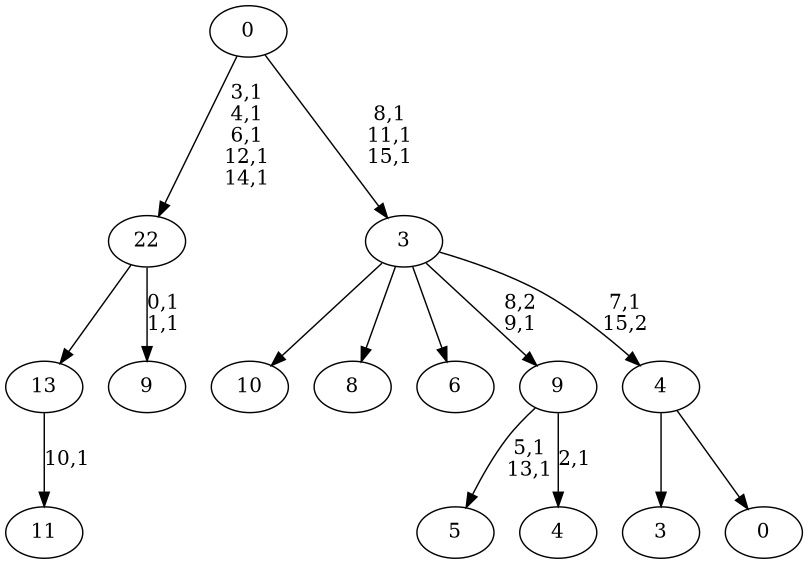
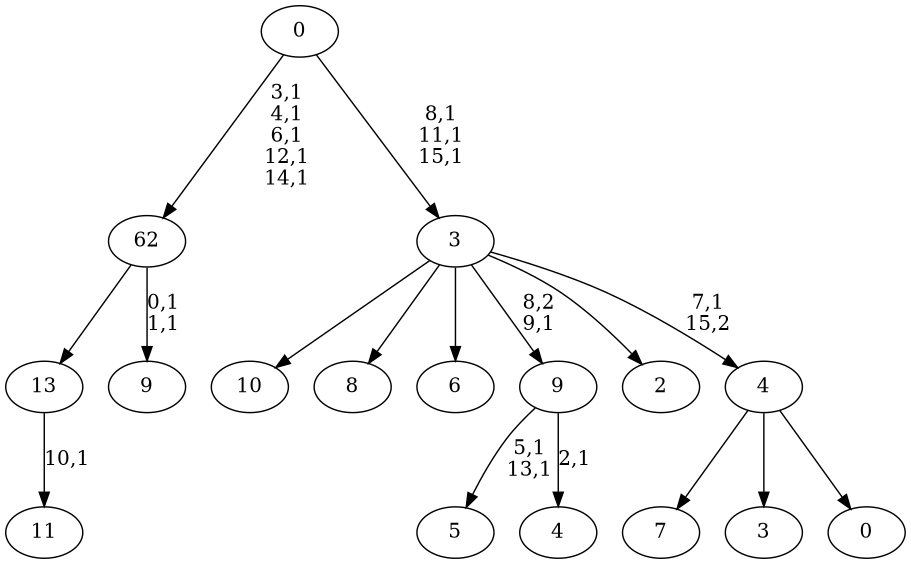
(147, 241) -> (147, 241)
none -> (661, 387)
none -> (661, 533)
